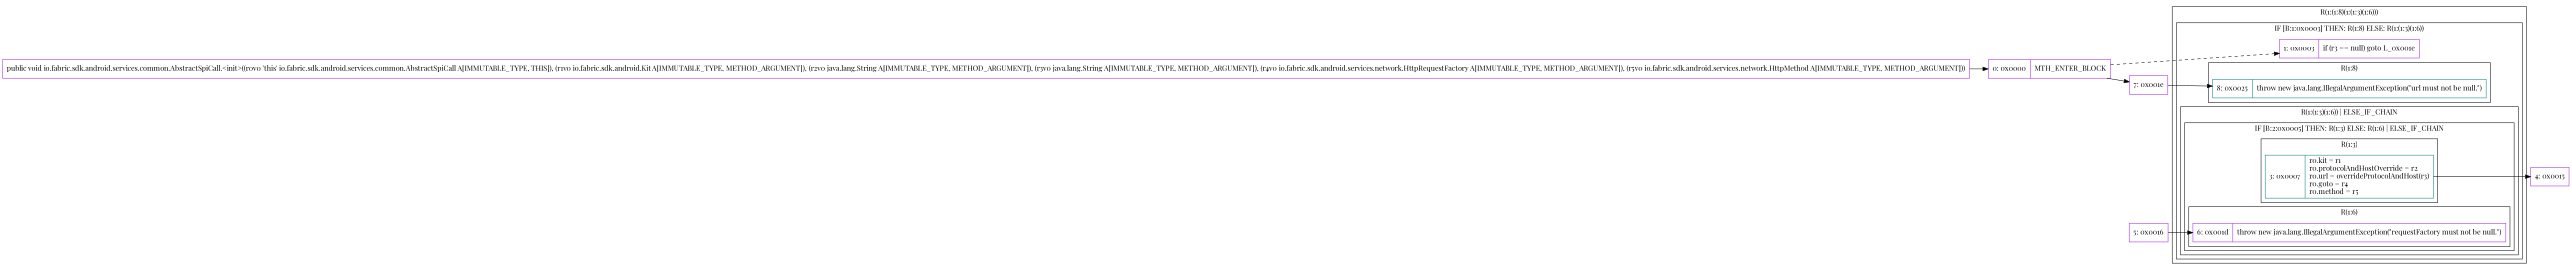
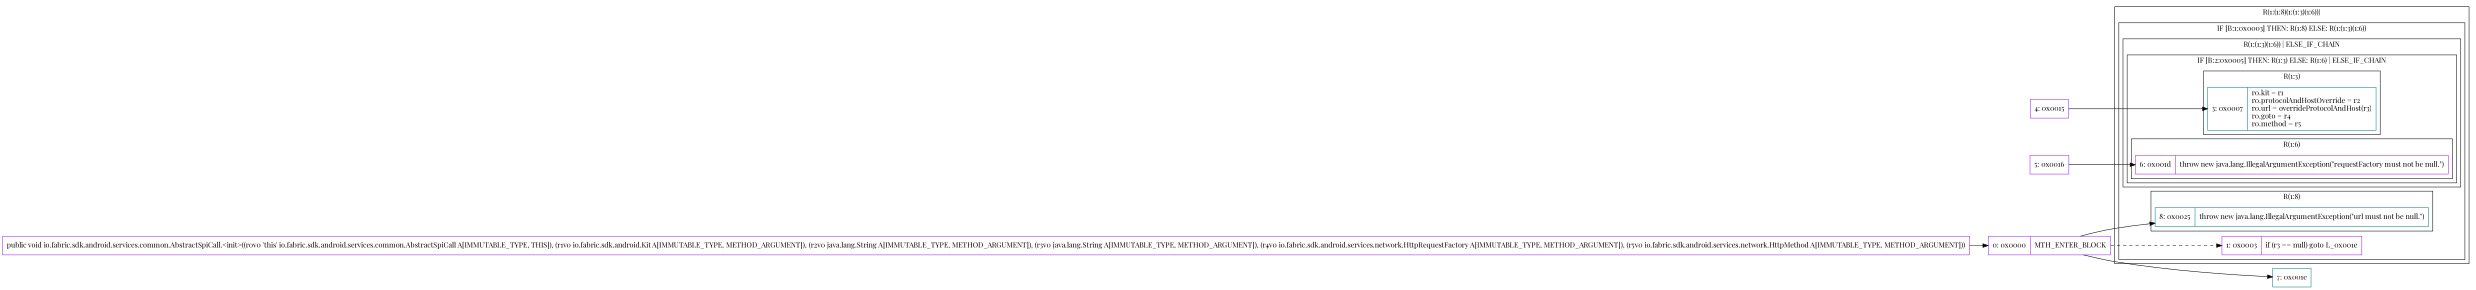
(2149, 85) -> (2292, 278)
(2188, 86) -> (2111, 229)
(2480, 177) -> (2136, 109)
